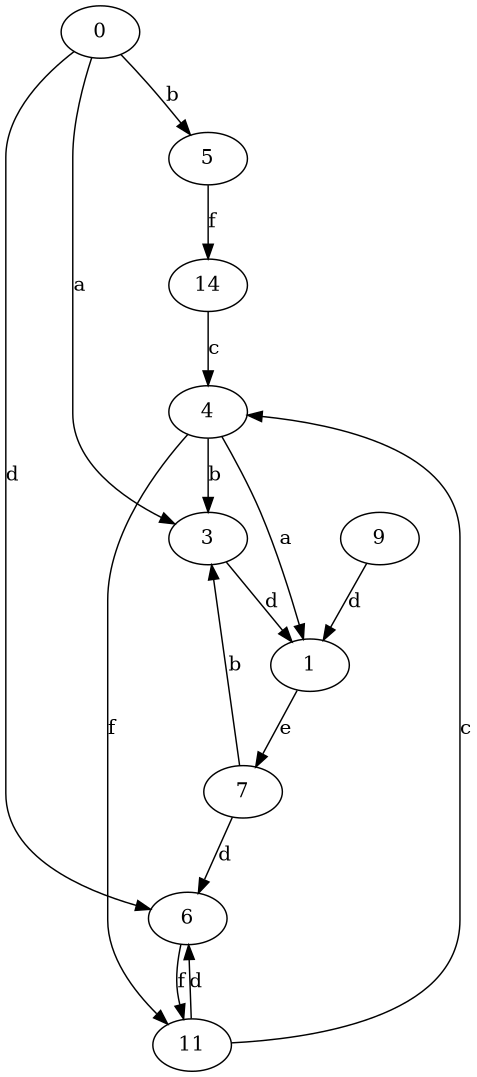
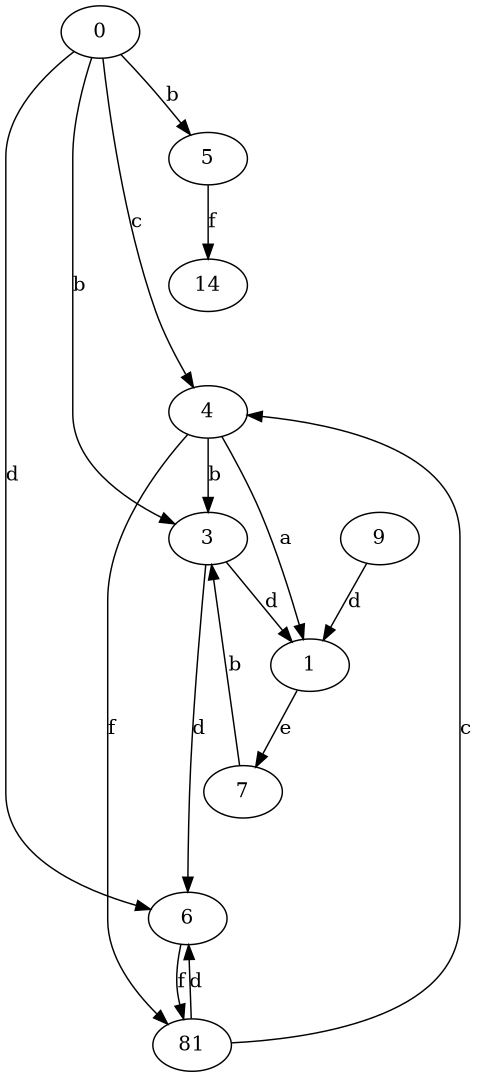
(80, 285) -> (80, 285)
(208, 341) -> (130, 220)
(219, 848) -> (193, 721)
(192, 1045) -> (192, 1045)
